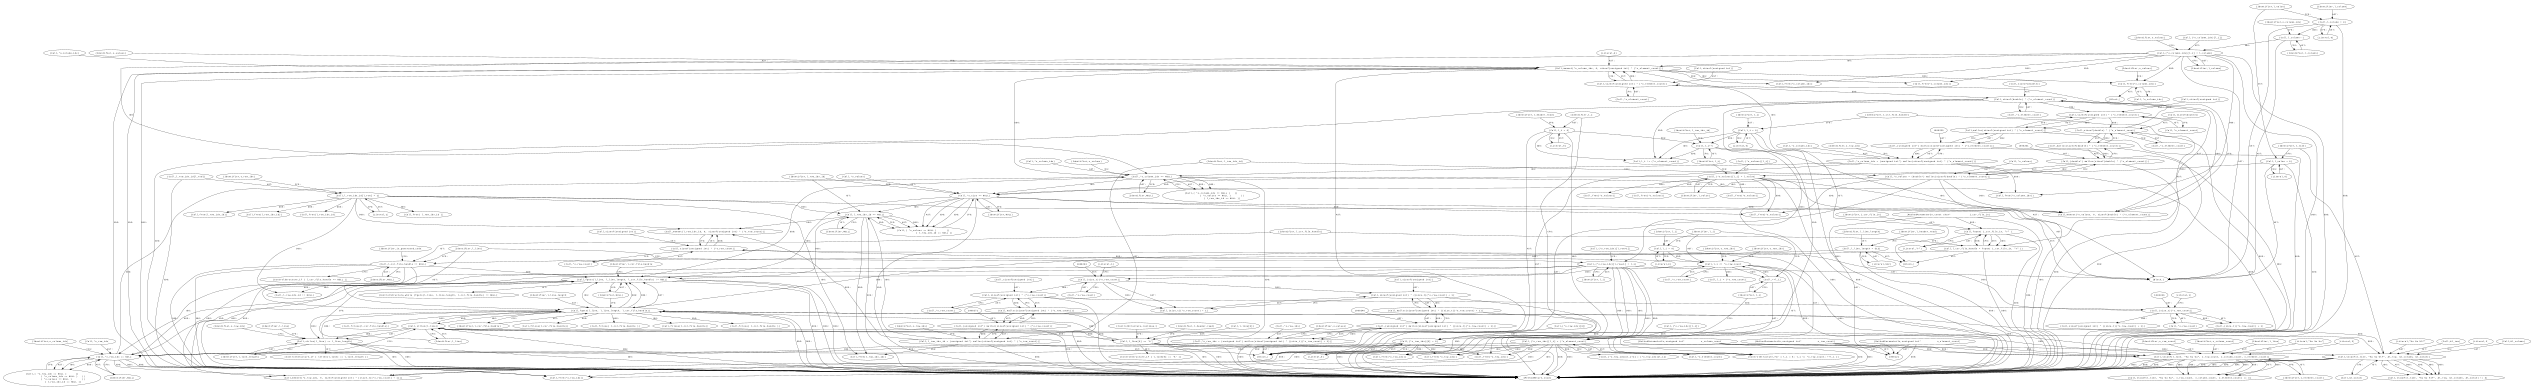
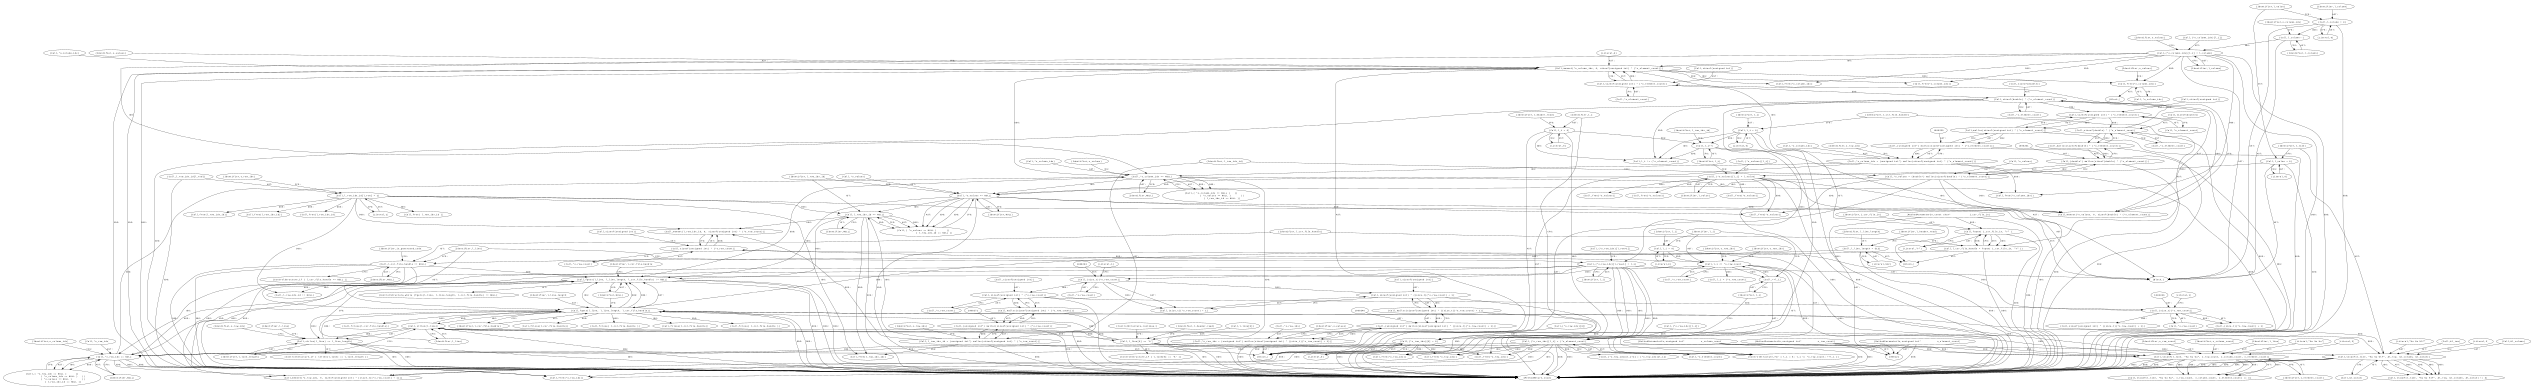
(974, 196) -> (974, 196)
